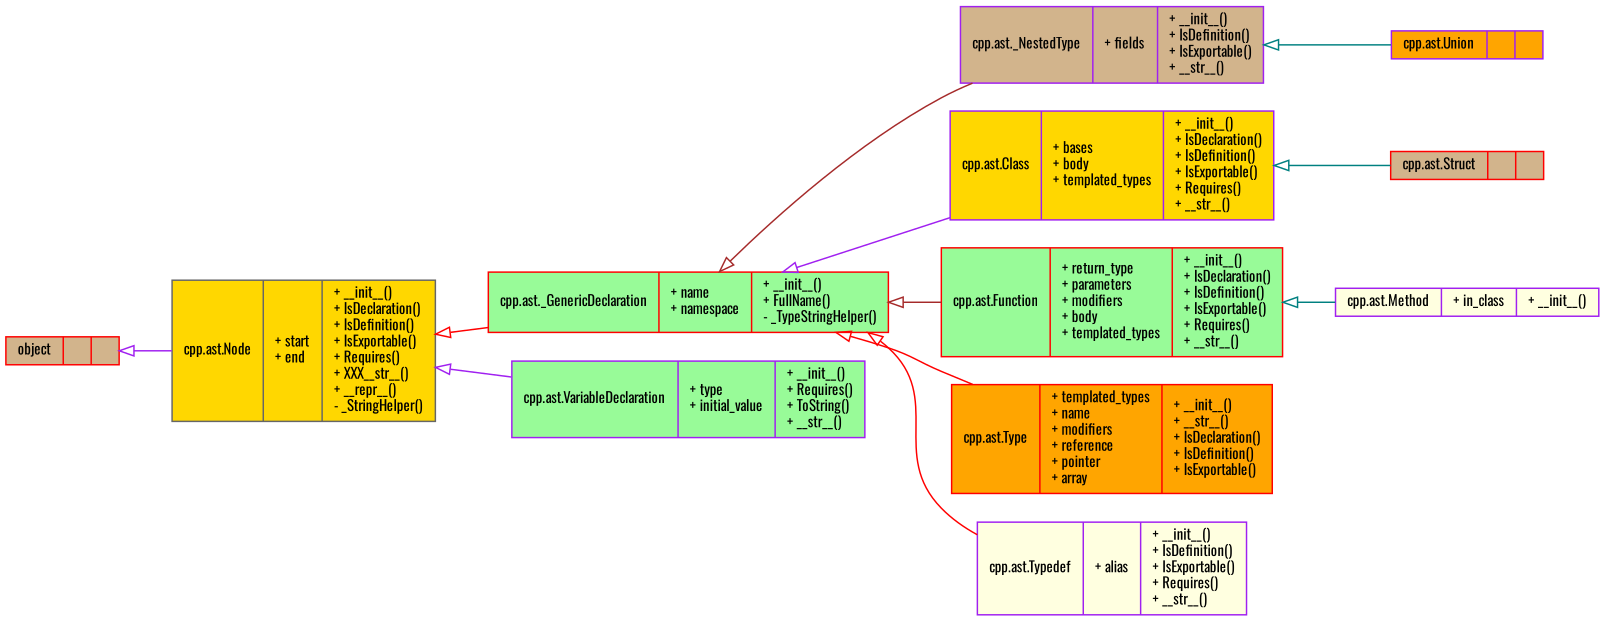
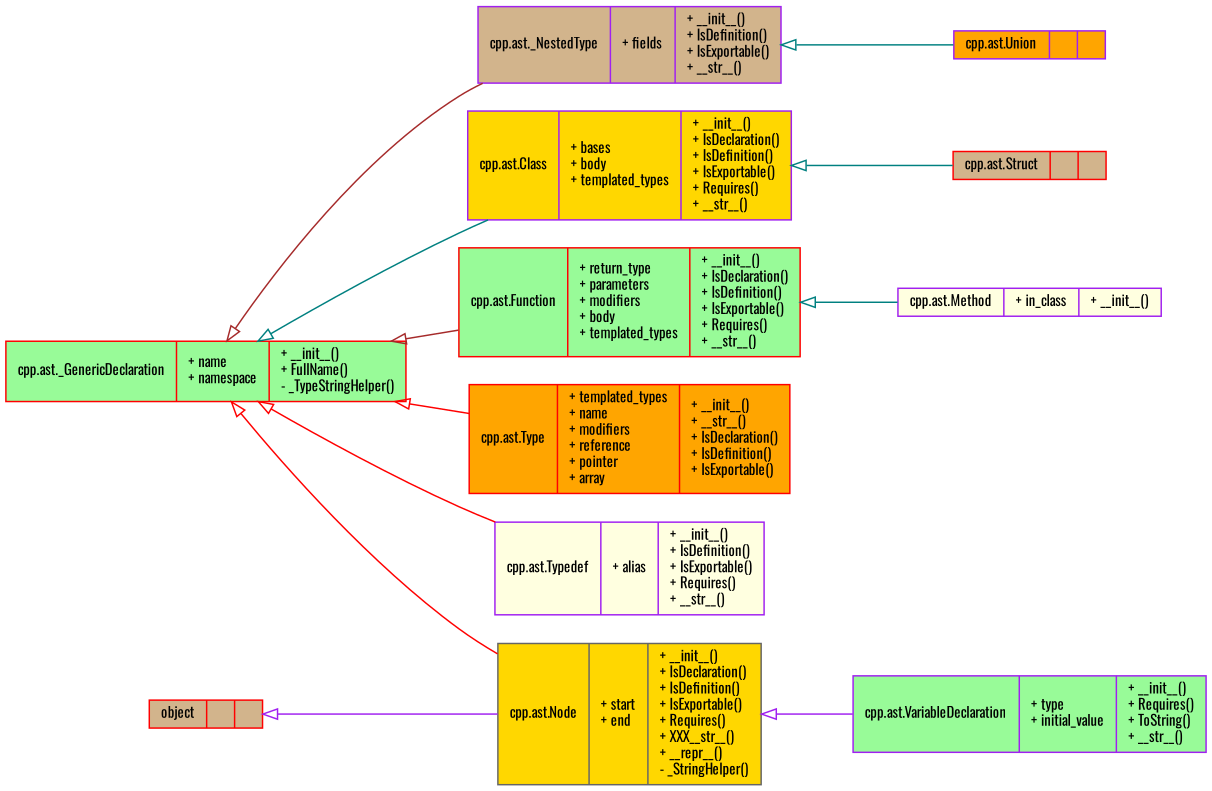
(873, 243) -> (378, 274)
(469, 330) -> (360, 544)
